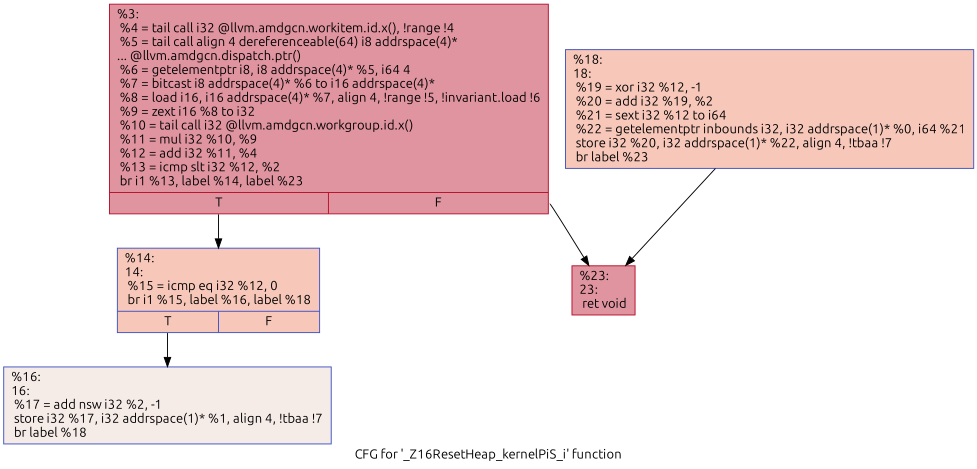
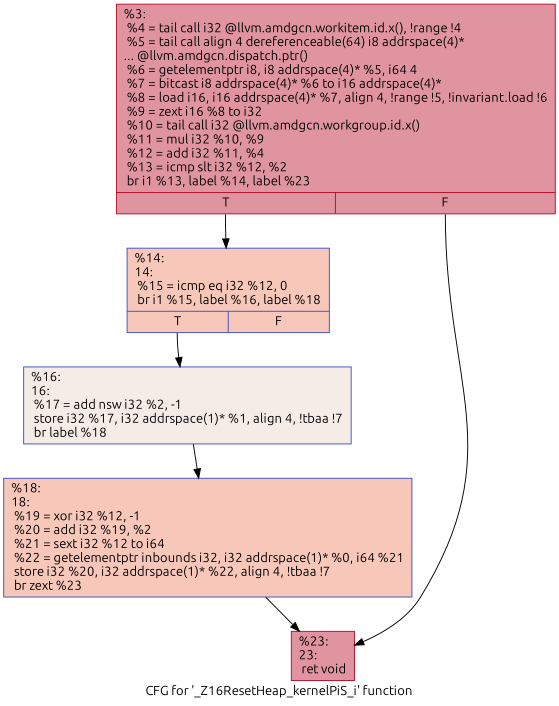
(611, 157) -> (47, 586)
none -> (195, 457)
